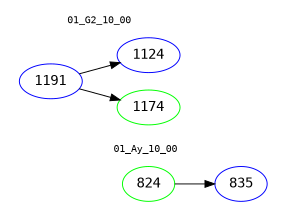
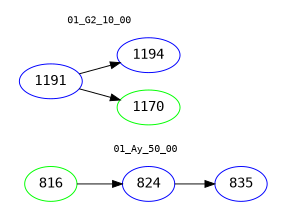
(149, 55) -> (149, 55)
(149, 107) -> (149, 107)
(146, 150) -> (146, 150)
none -> (51, 184)
(149, 184) -> (149, 184)
